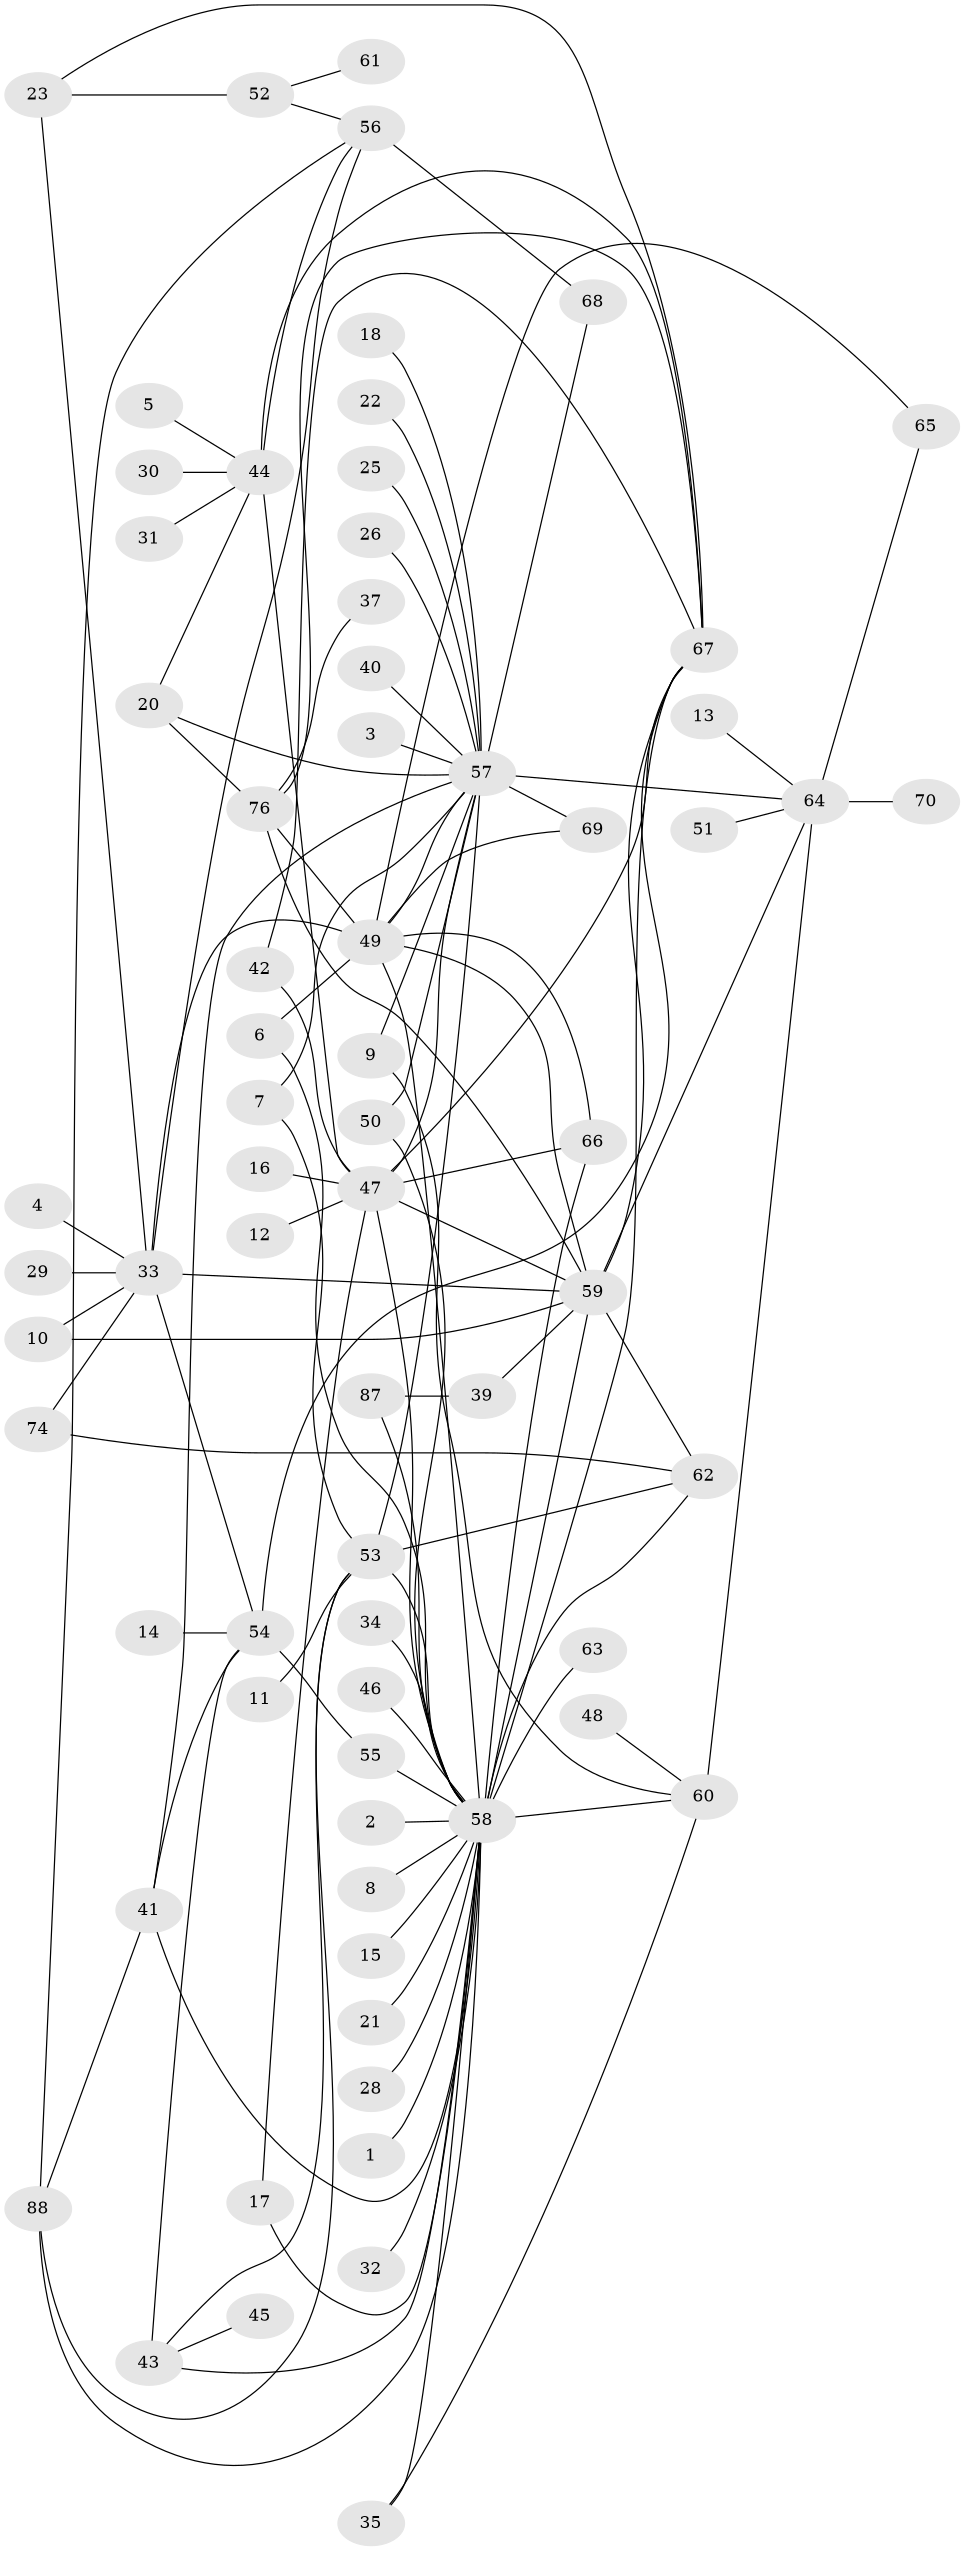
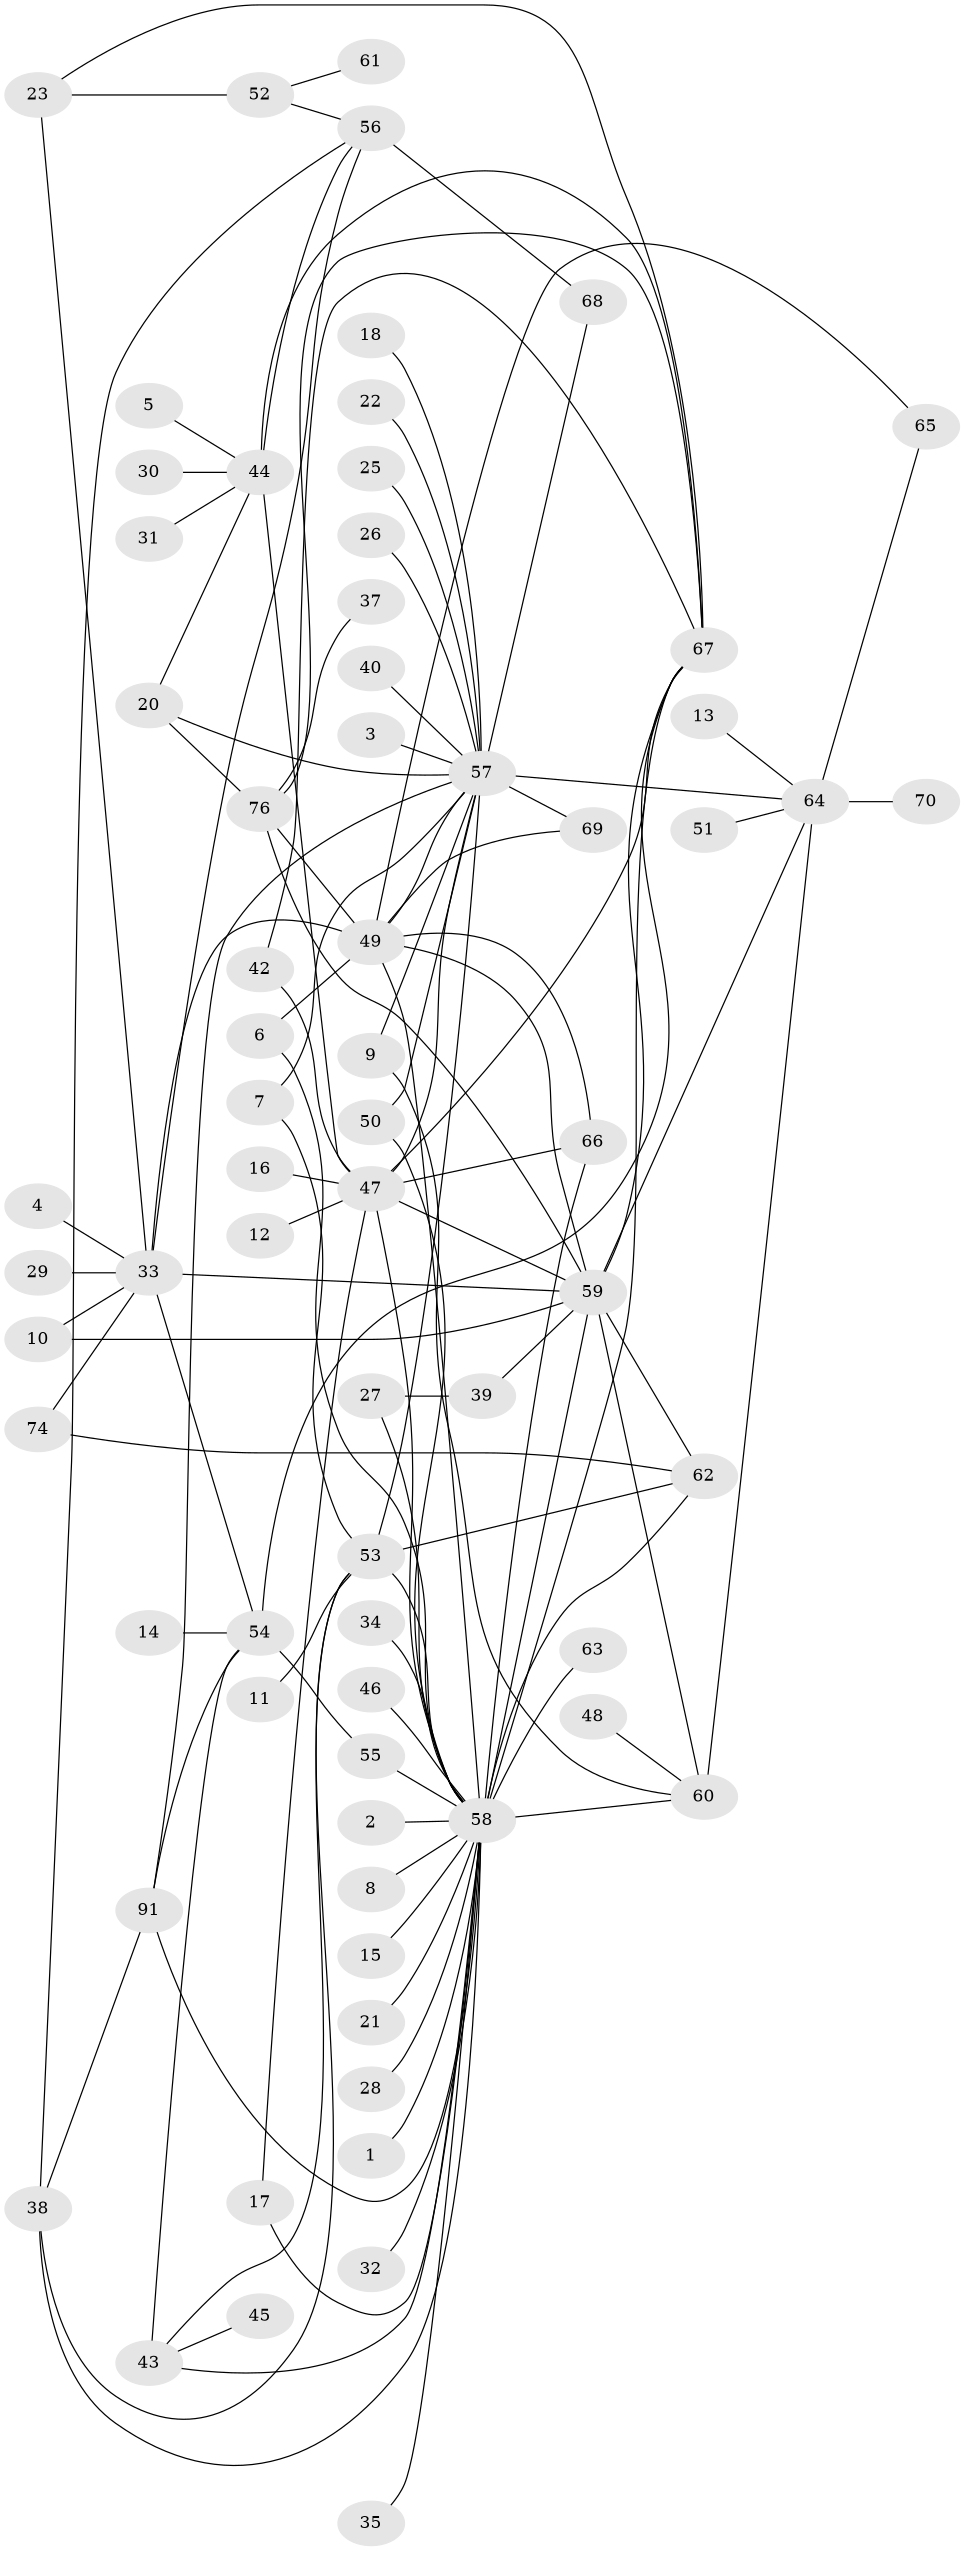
(371, 1396) -> (371, 1396)
(149, 1910) -> (149, 1910)
(562, 2171) -> (651, 1556)
(38, 2209) -> (38, 2209)
